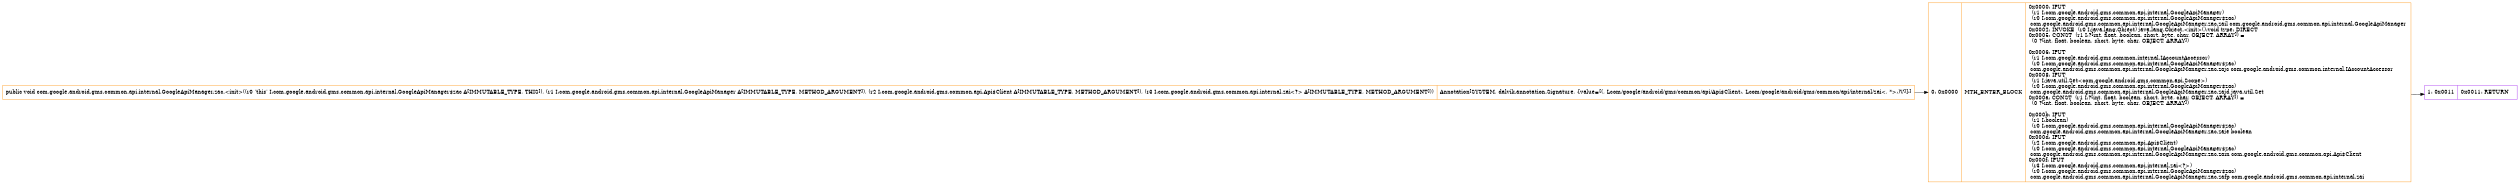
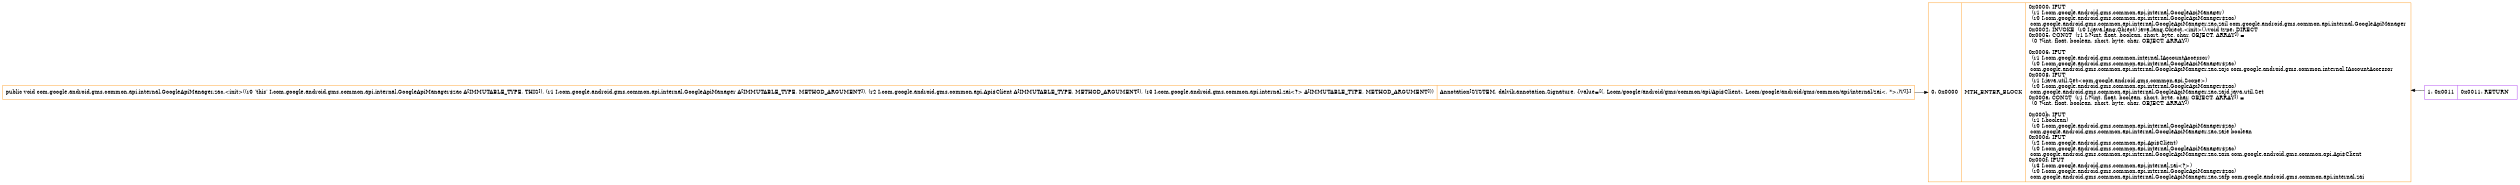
(2416, 94) -> (2420, 90)
